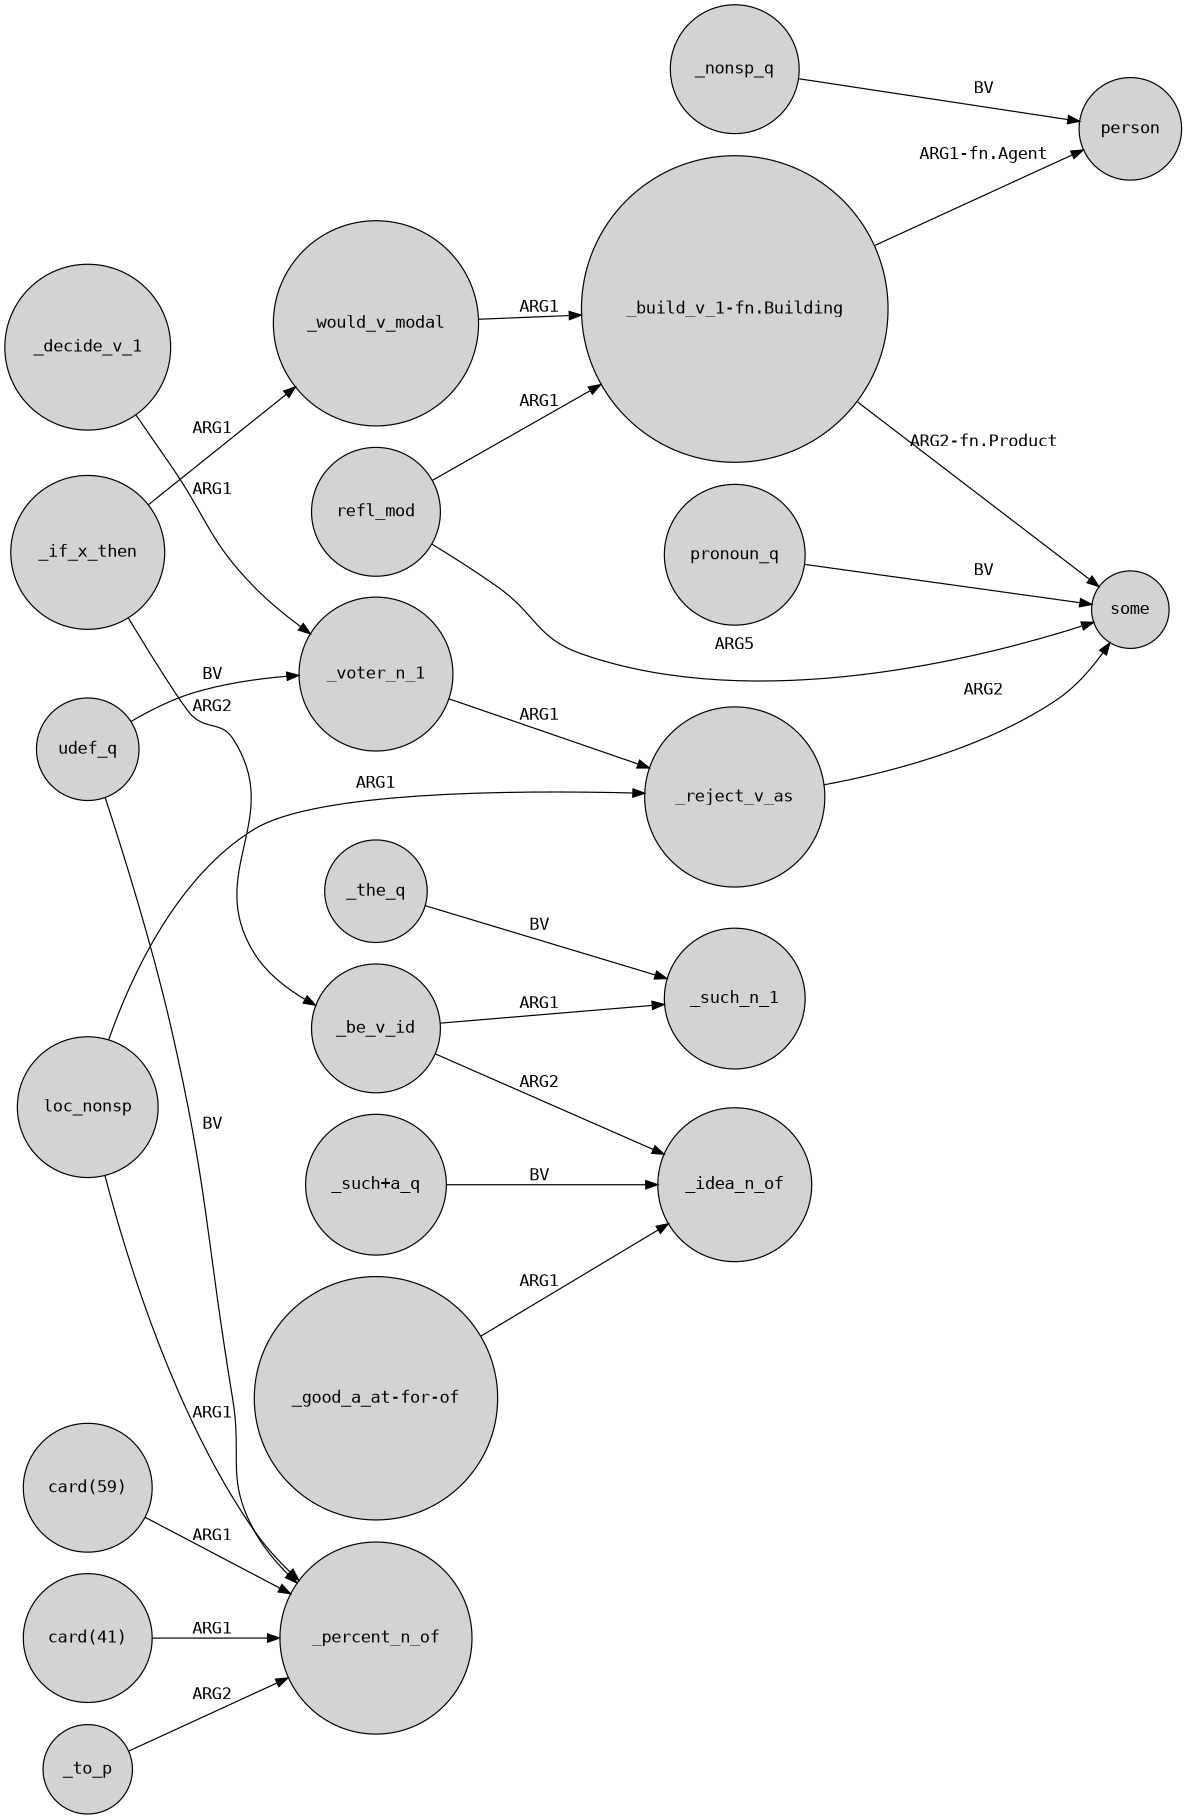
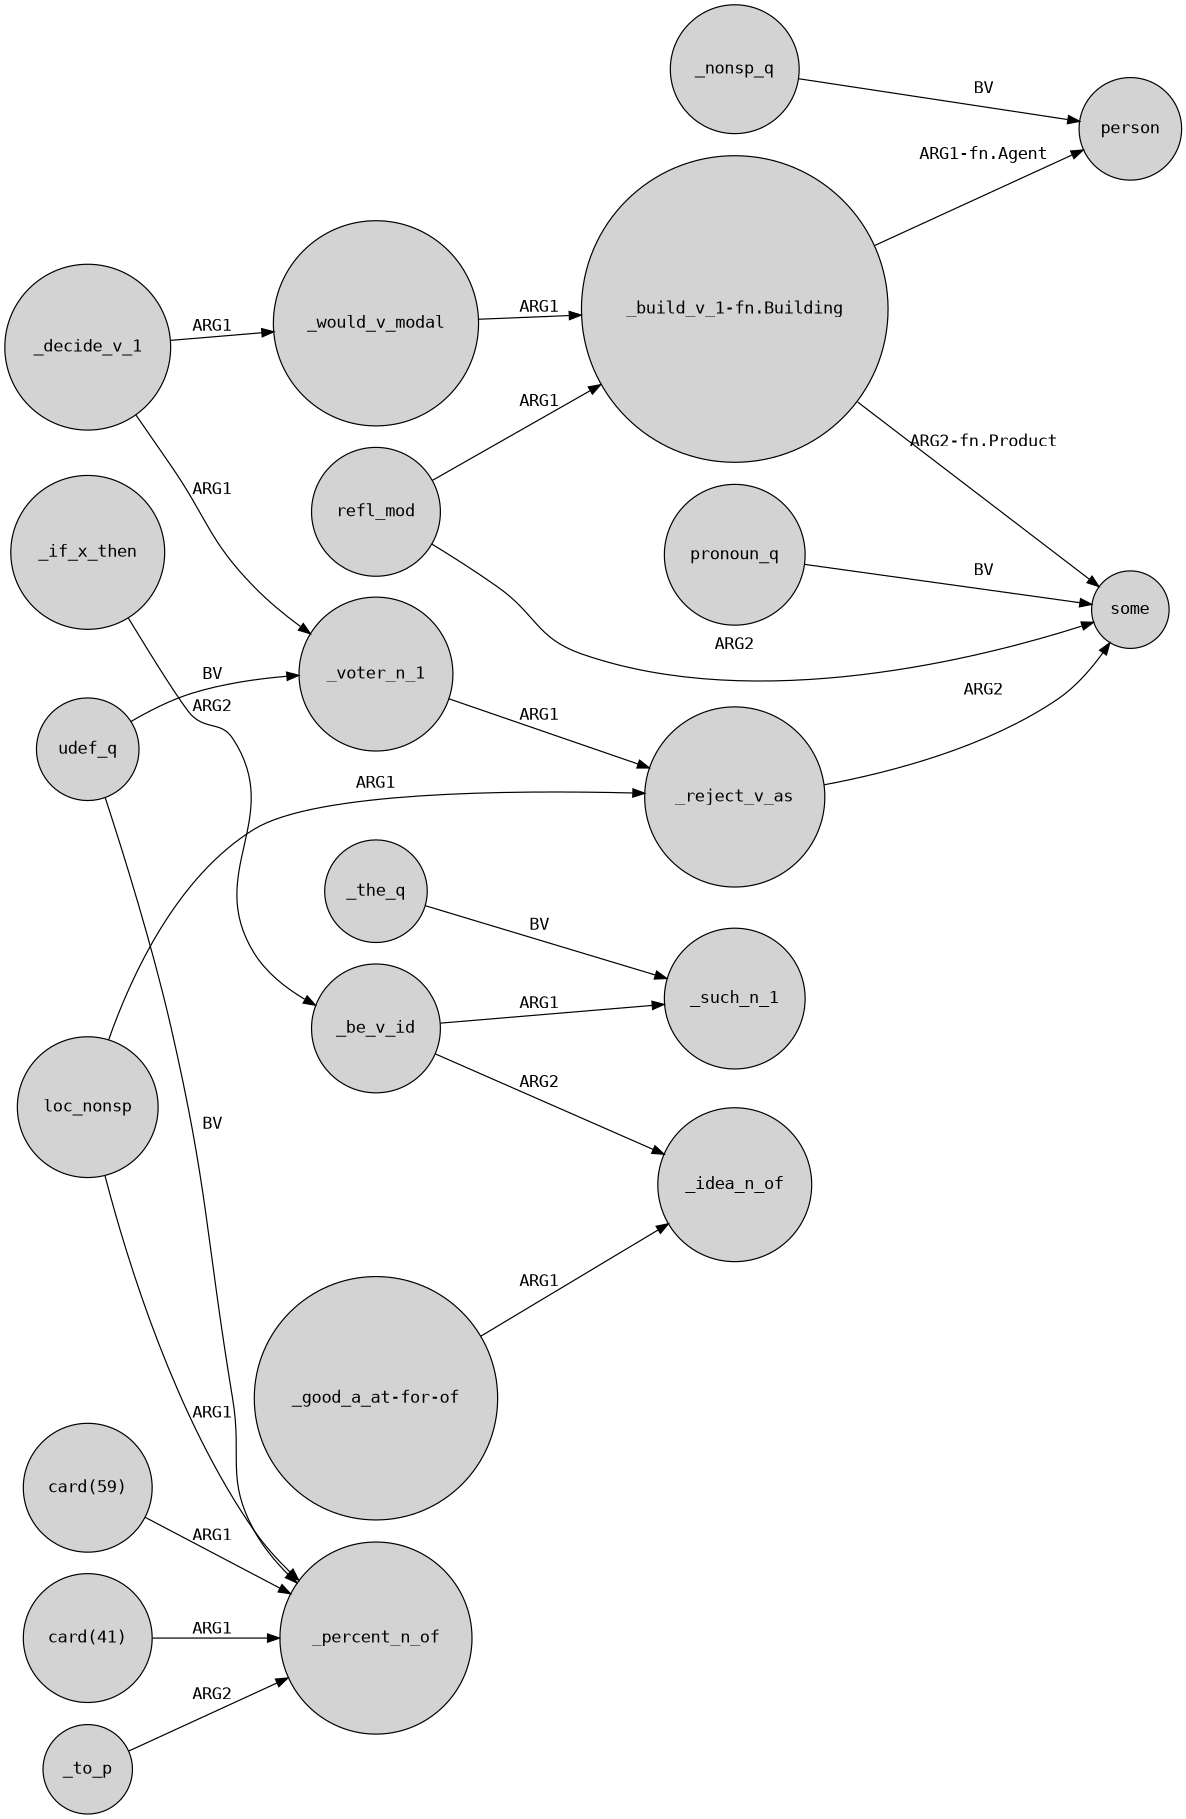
(217, 450) -> (216, 337)
(735, 645) -> (735, 645)
(376, 1185) -> none
